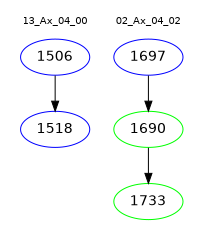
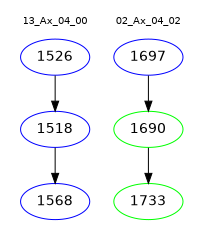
(55, 57) -> (55, 57)
none -> (55, 202)
